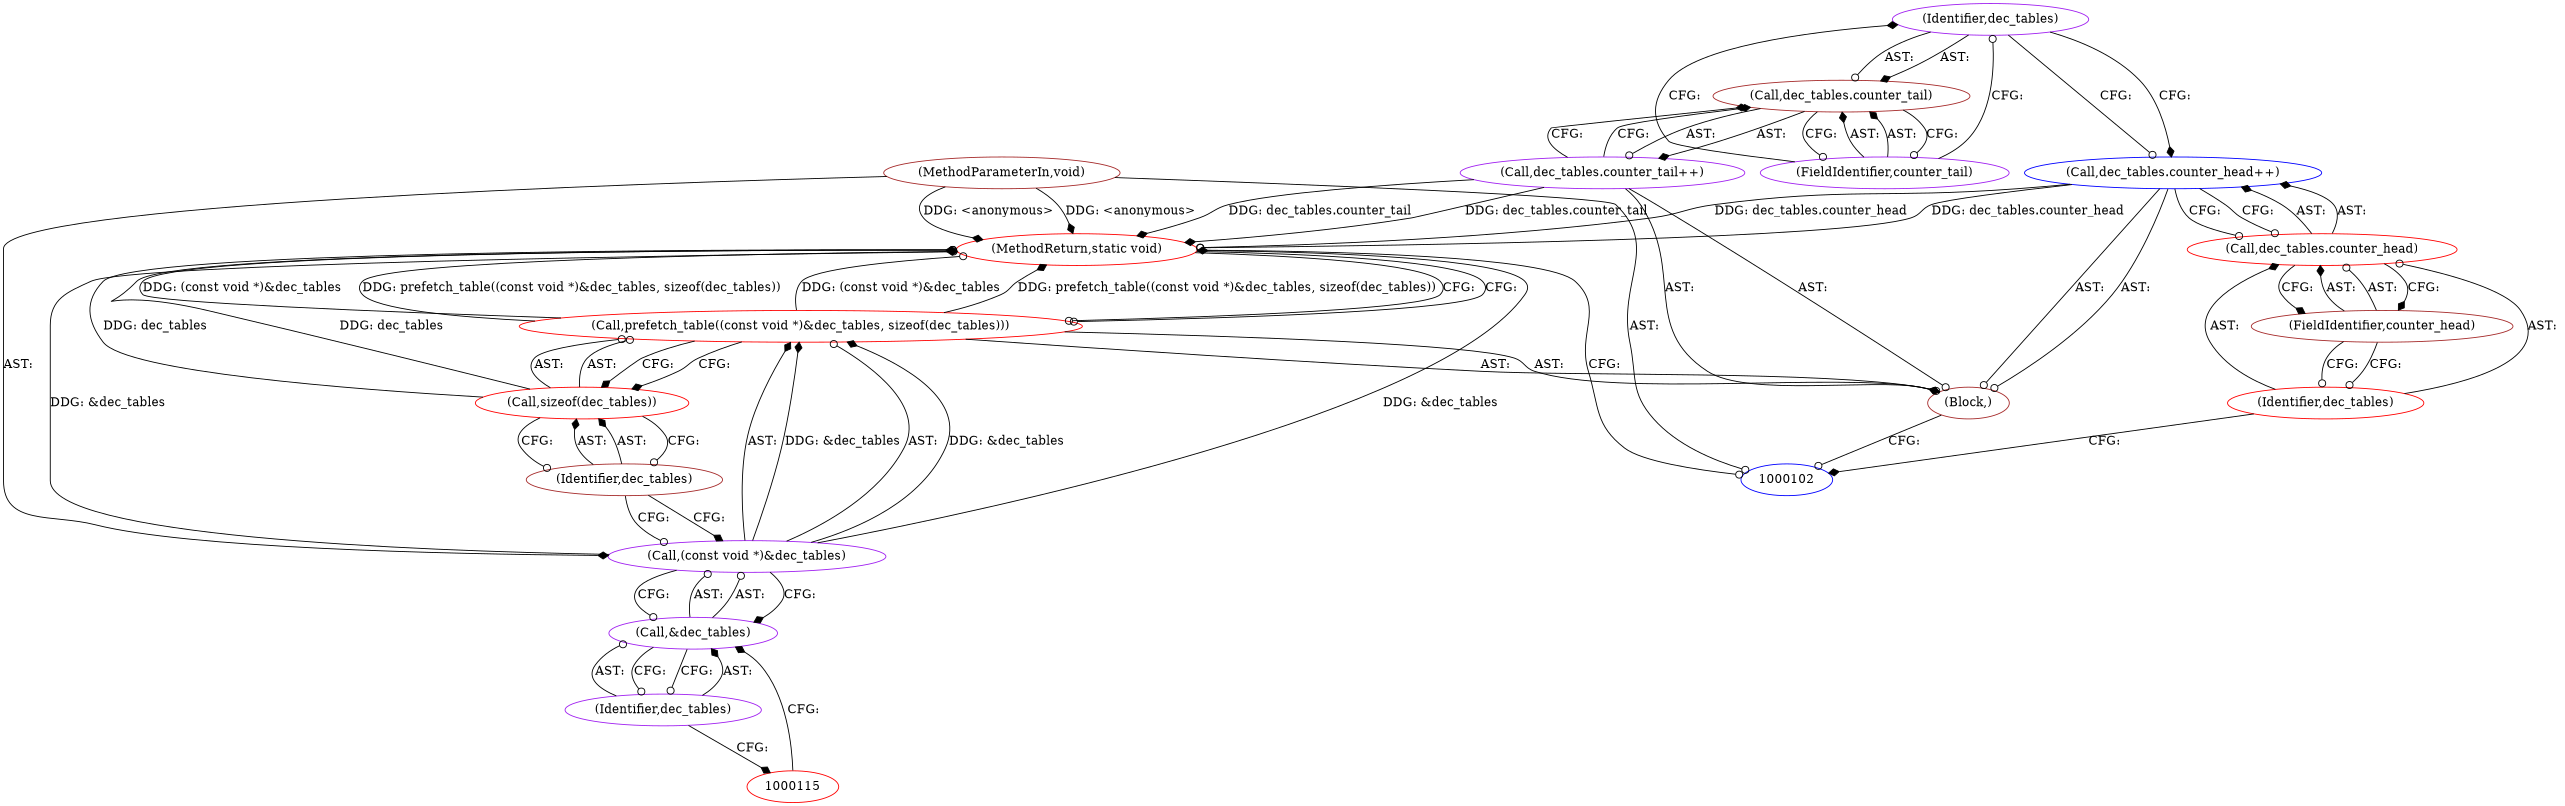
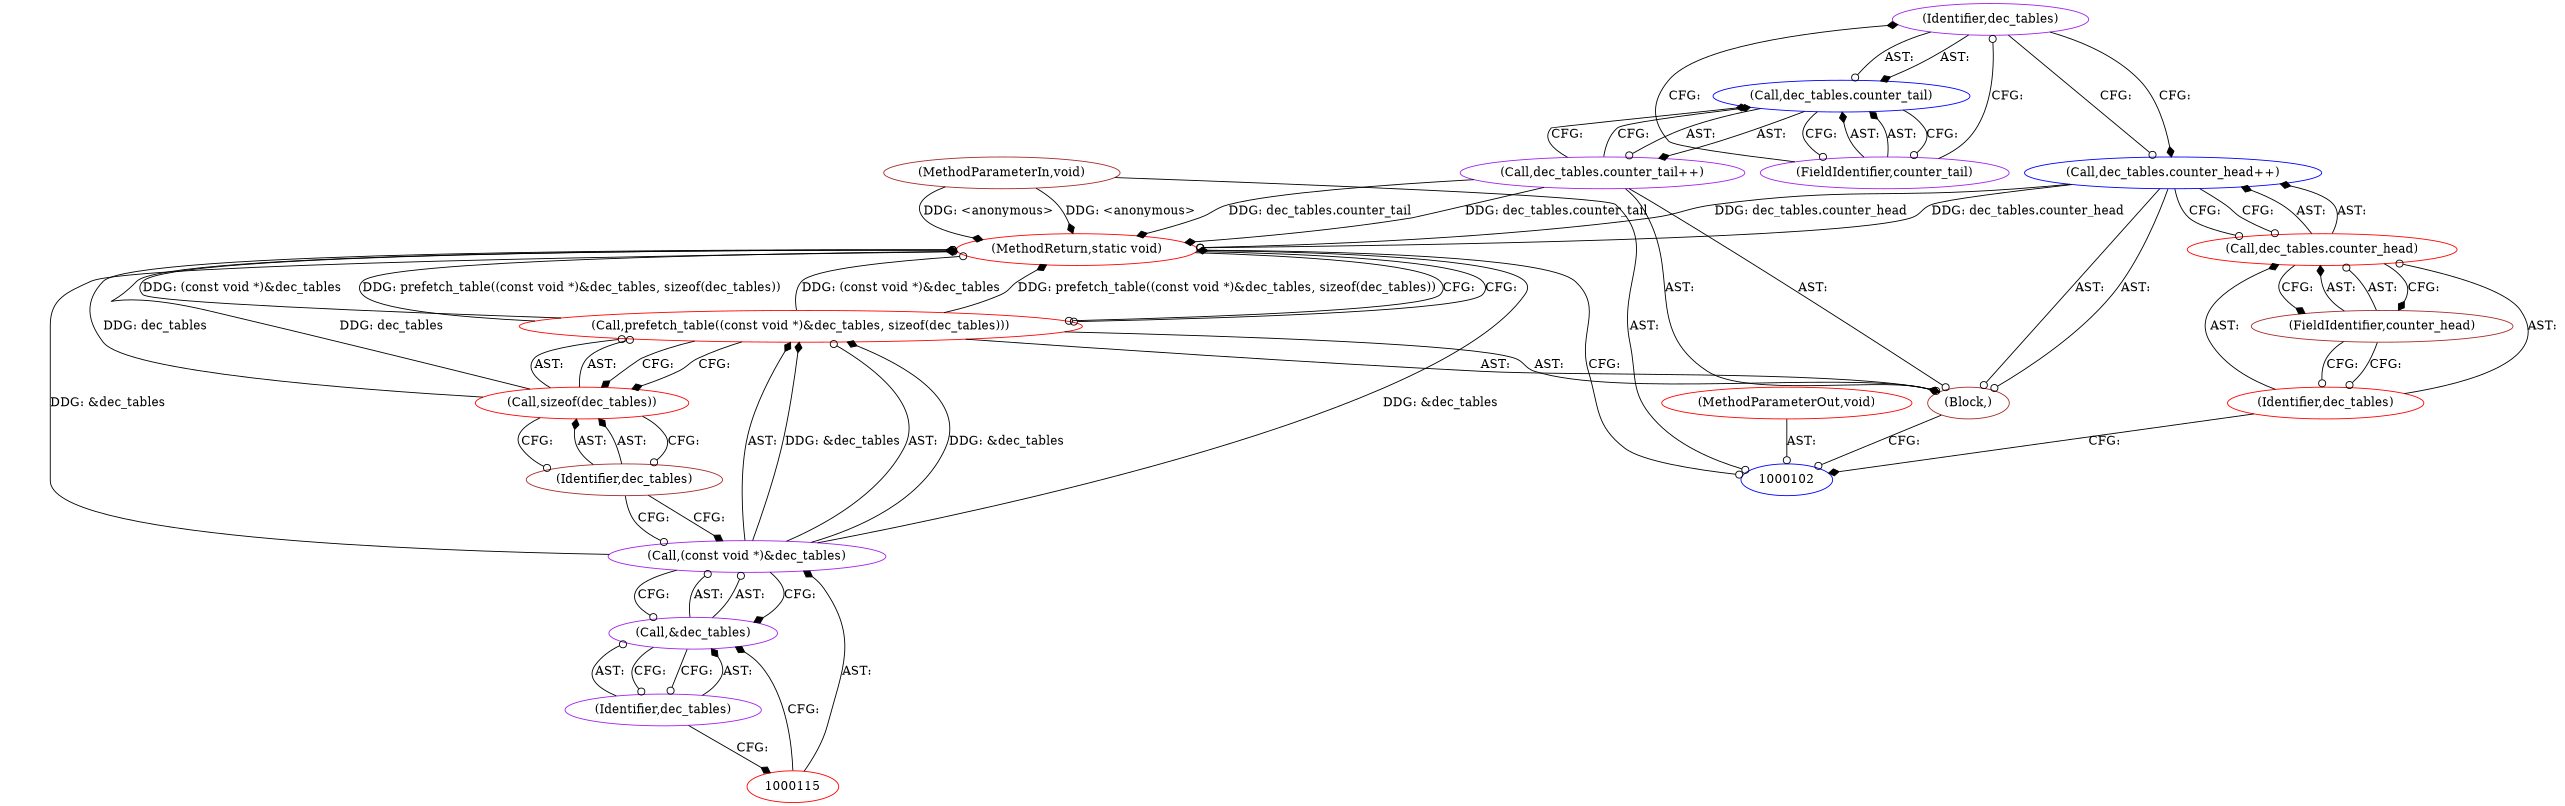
(1842, 96) -> (1842, 96)
(21, 239) -> (841, 673)
none -> (1787, 403)
